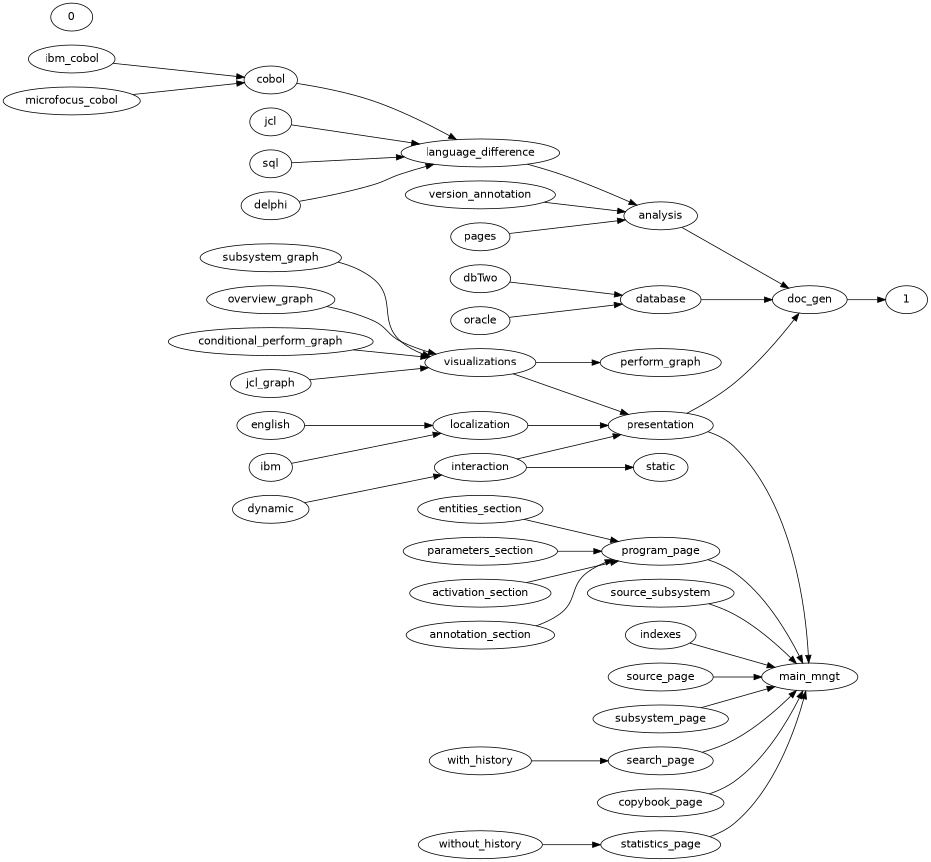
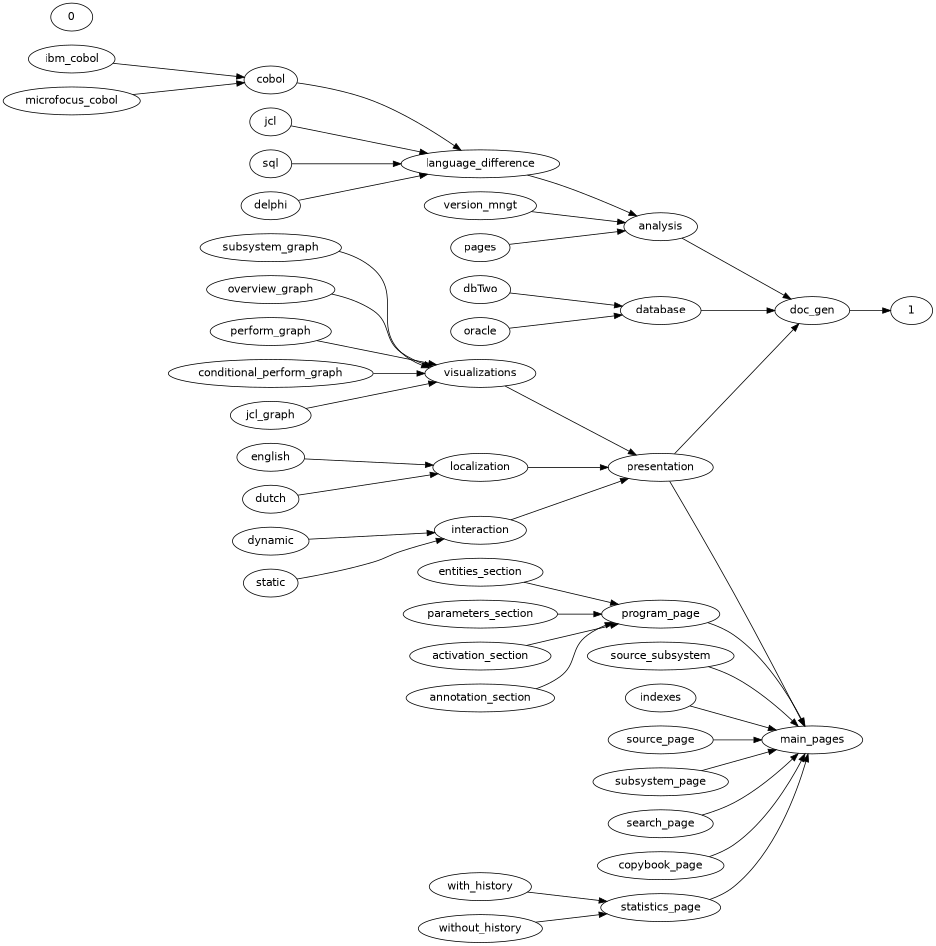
(480, 195) -> (480, 206)
(564, 363) -> (373, 352)
(271, 467) -> (271, 499)
(576, 467) -> (368, 564)
(810, 677) -> (812, 740)
(566, 761) -> (563, 896)
